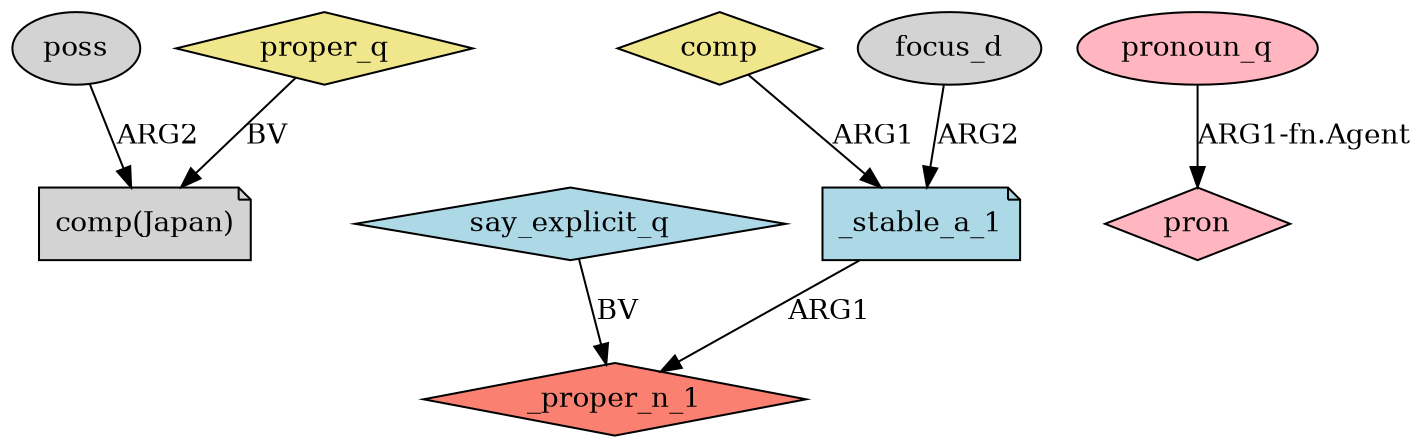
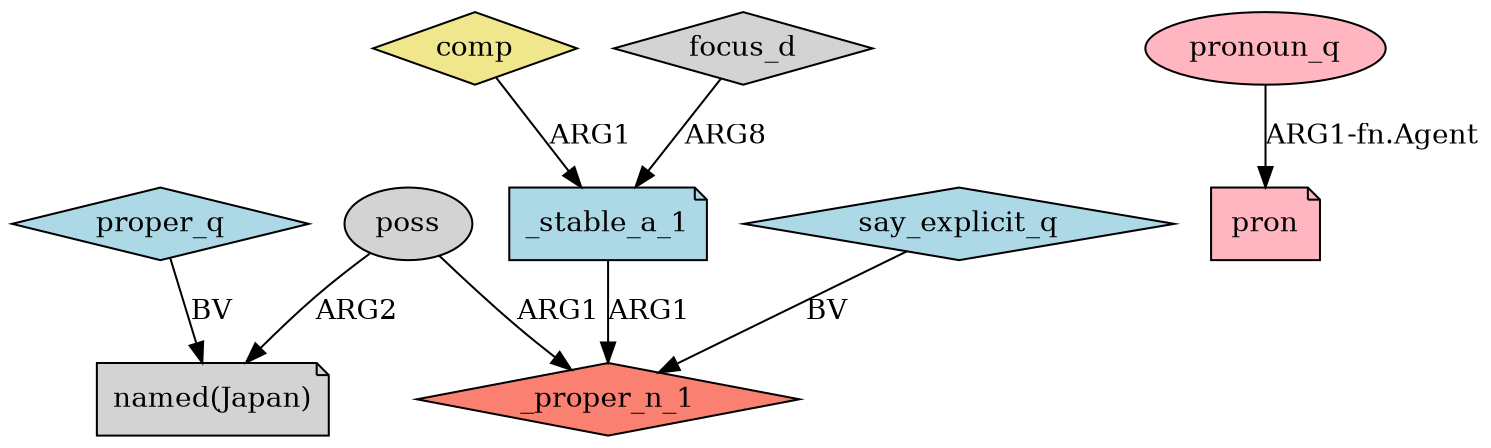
(324, 48) -> (160, 224)
(950, 48) -> (743, 48)
(979, 136) -> (726, 136)
(145, 224) -> (213, 399)
(1198, 224) -> (1266, 224)
none -> (496, 308)
